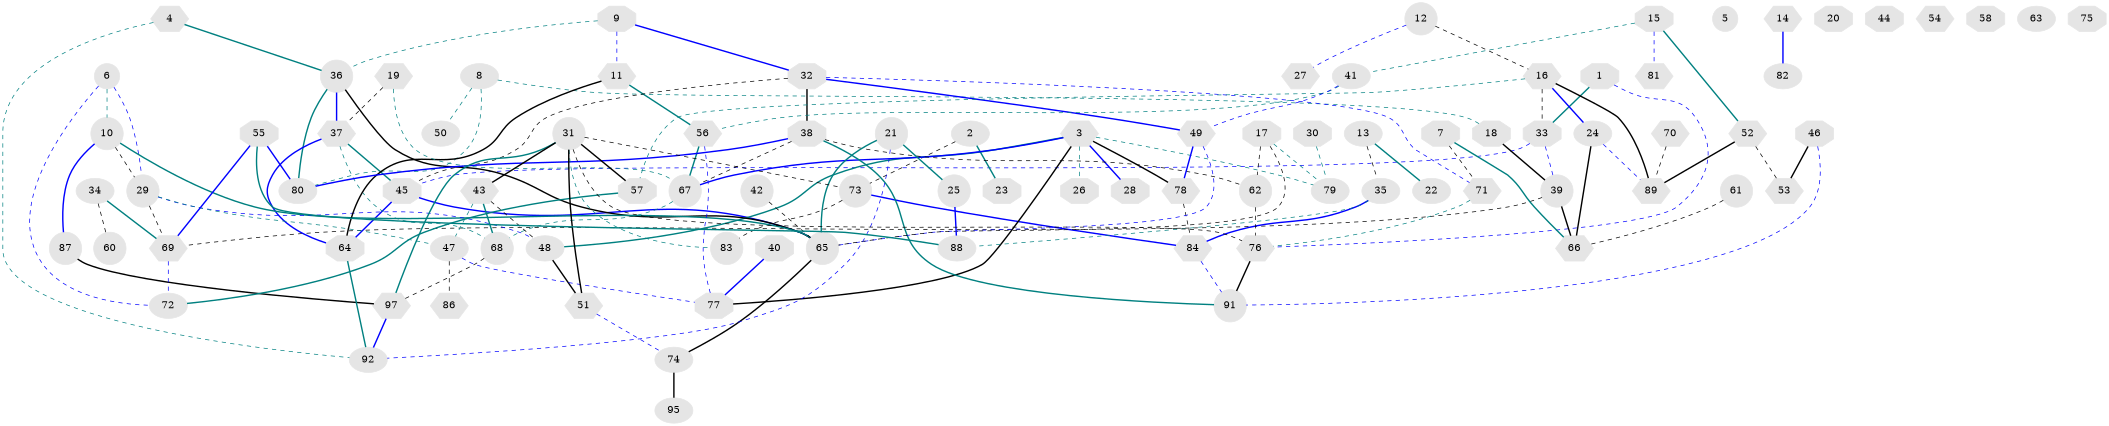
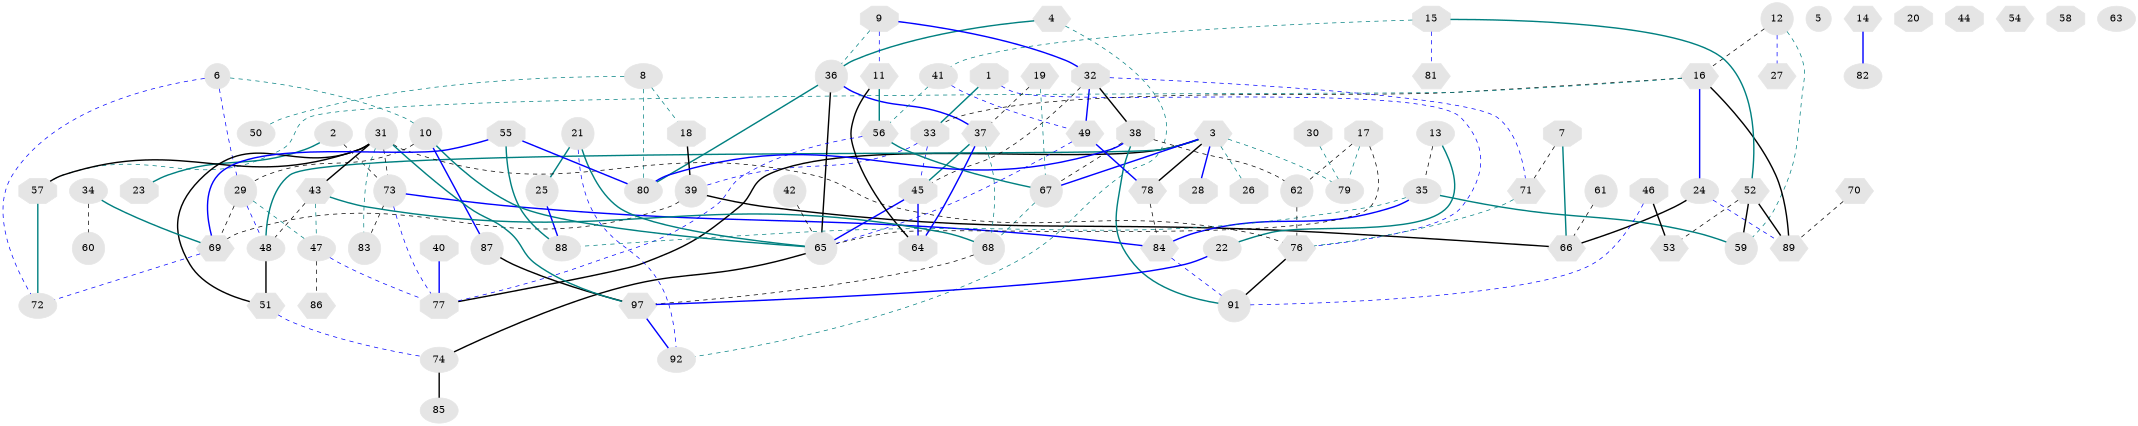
(2087, 19) -> none
none -> (1741, 248)
none -> (408, 252)
none -> (933, 291)
(358, 308) -> none
(674, 411) -> (439, 411)
